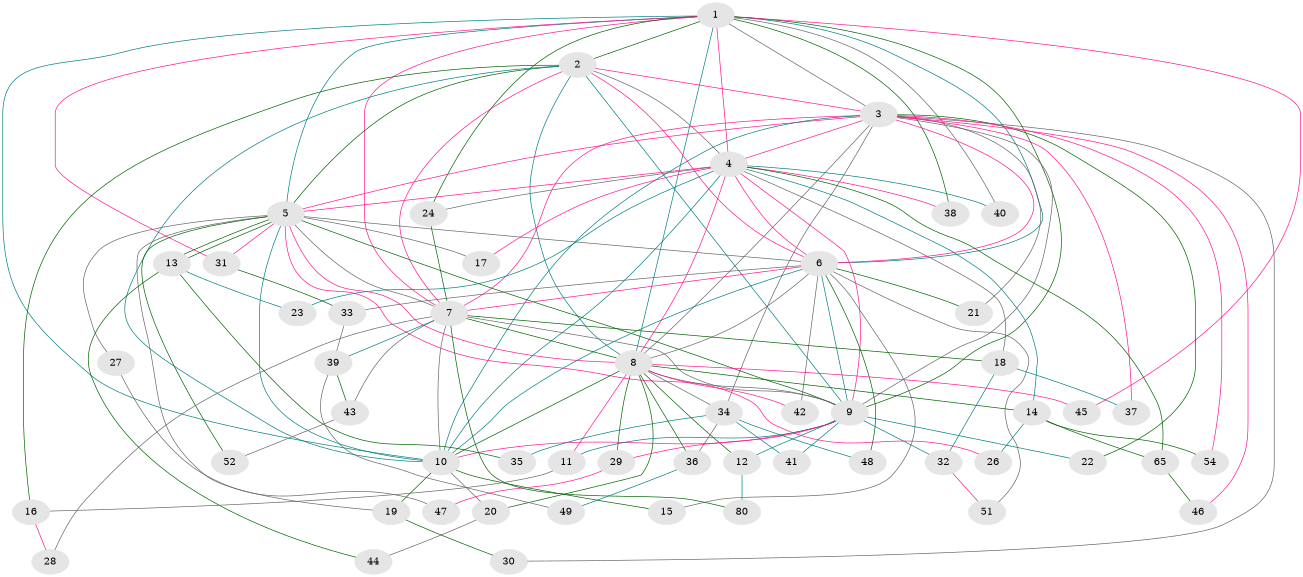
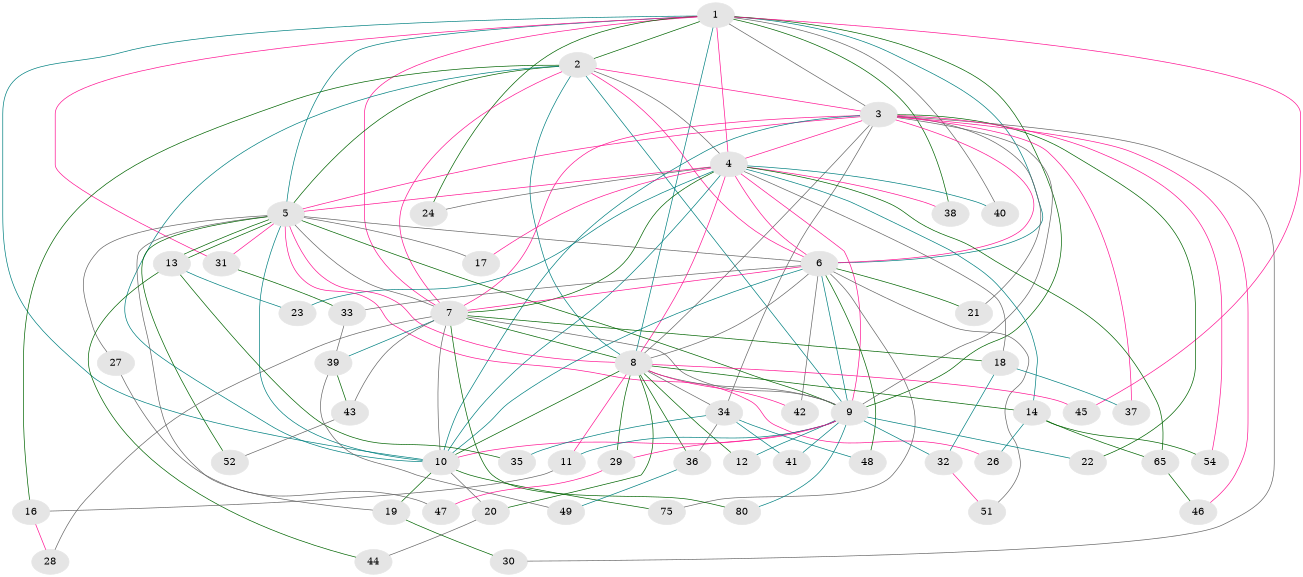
(439, 264) -> (610, 274)
(742, 487) -> (814, 478)
(667, 512) -> (667, 512)
